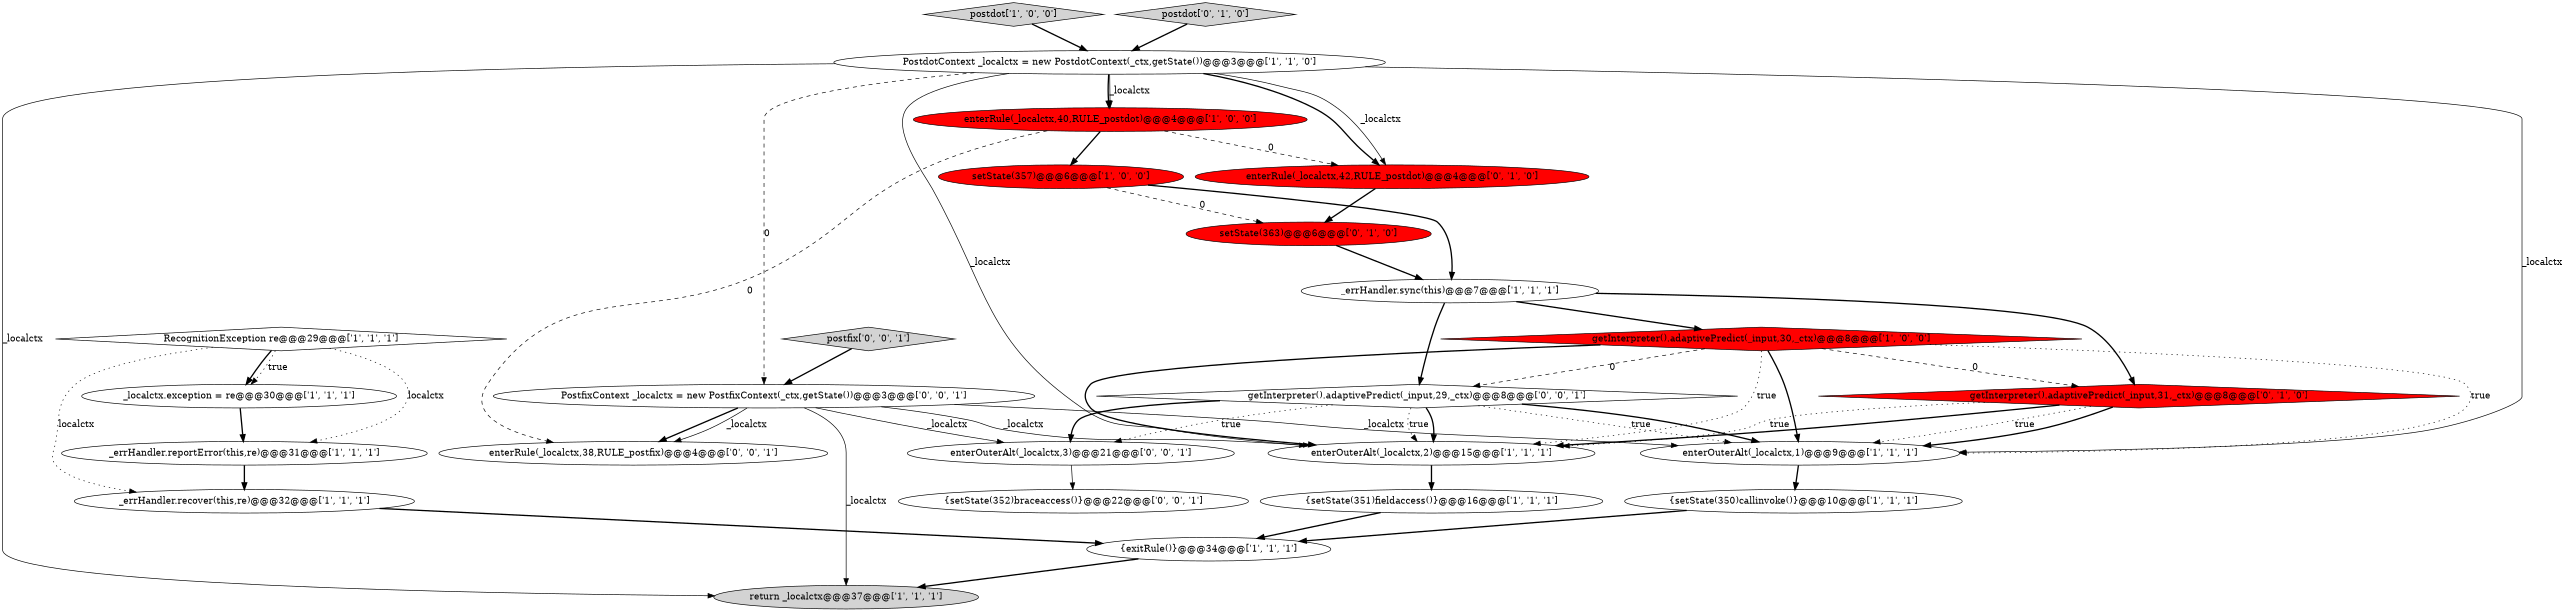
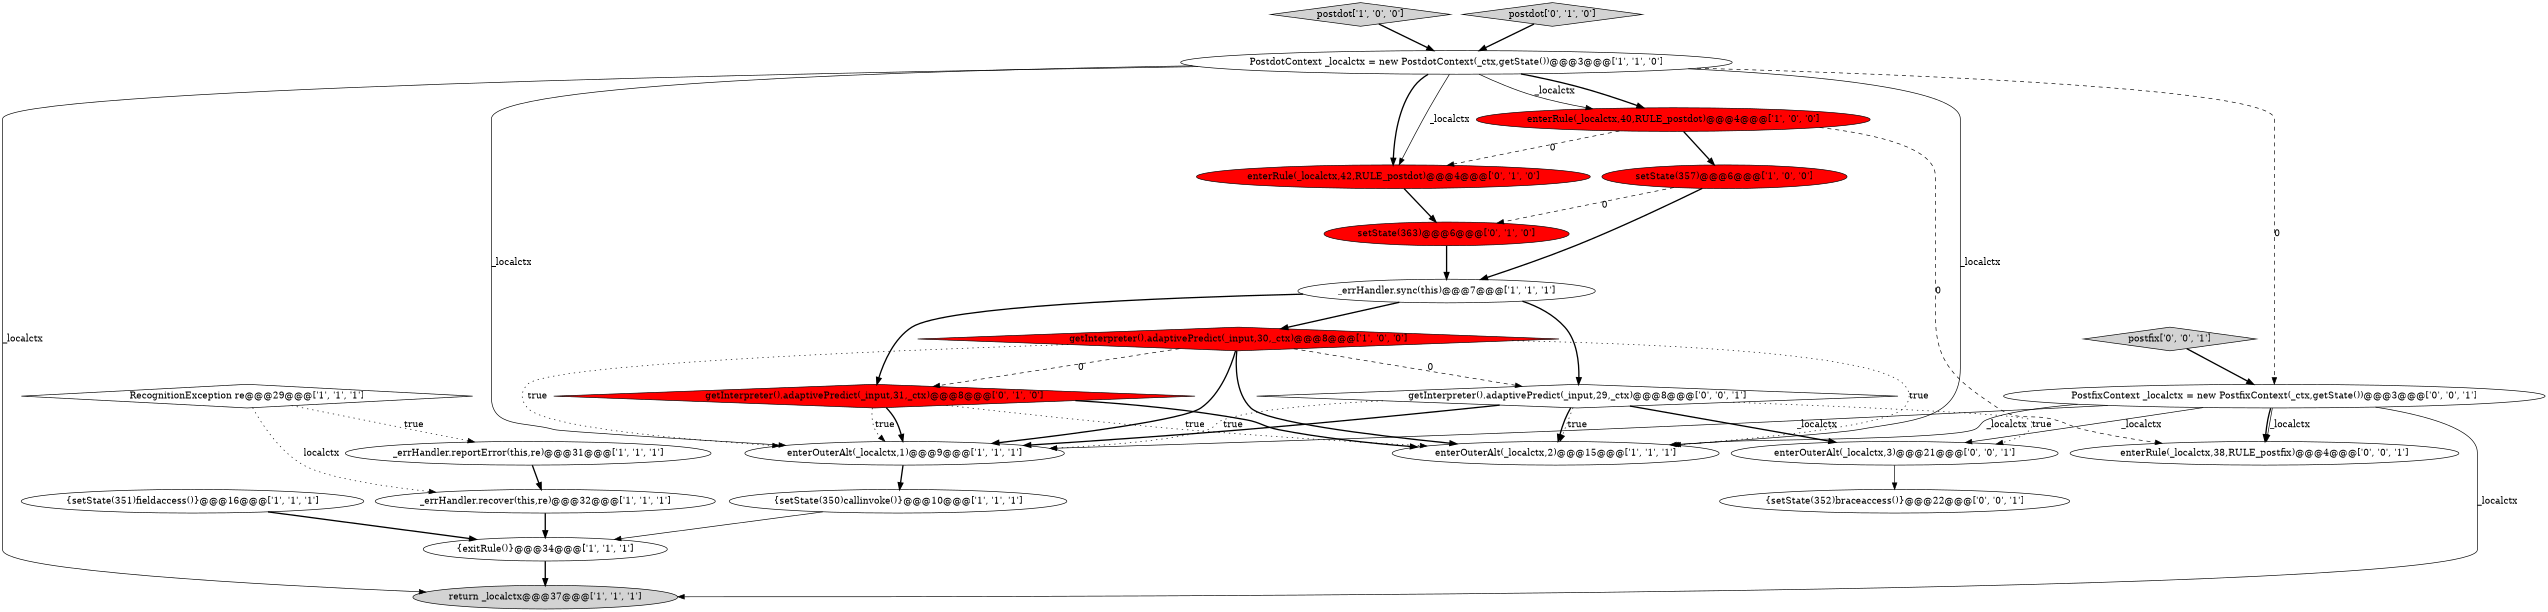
(239, 396) -> none
(426, 396) -> (414, 425)
(1431, 474) -> none
(1497, 526) -> (722, 525)
